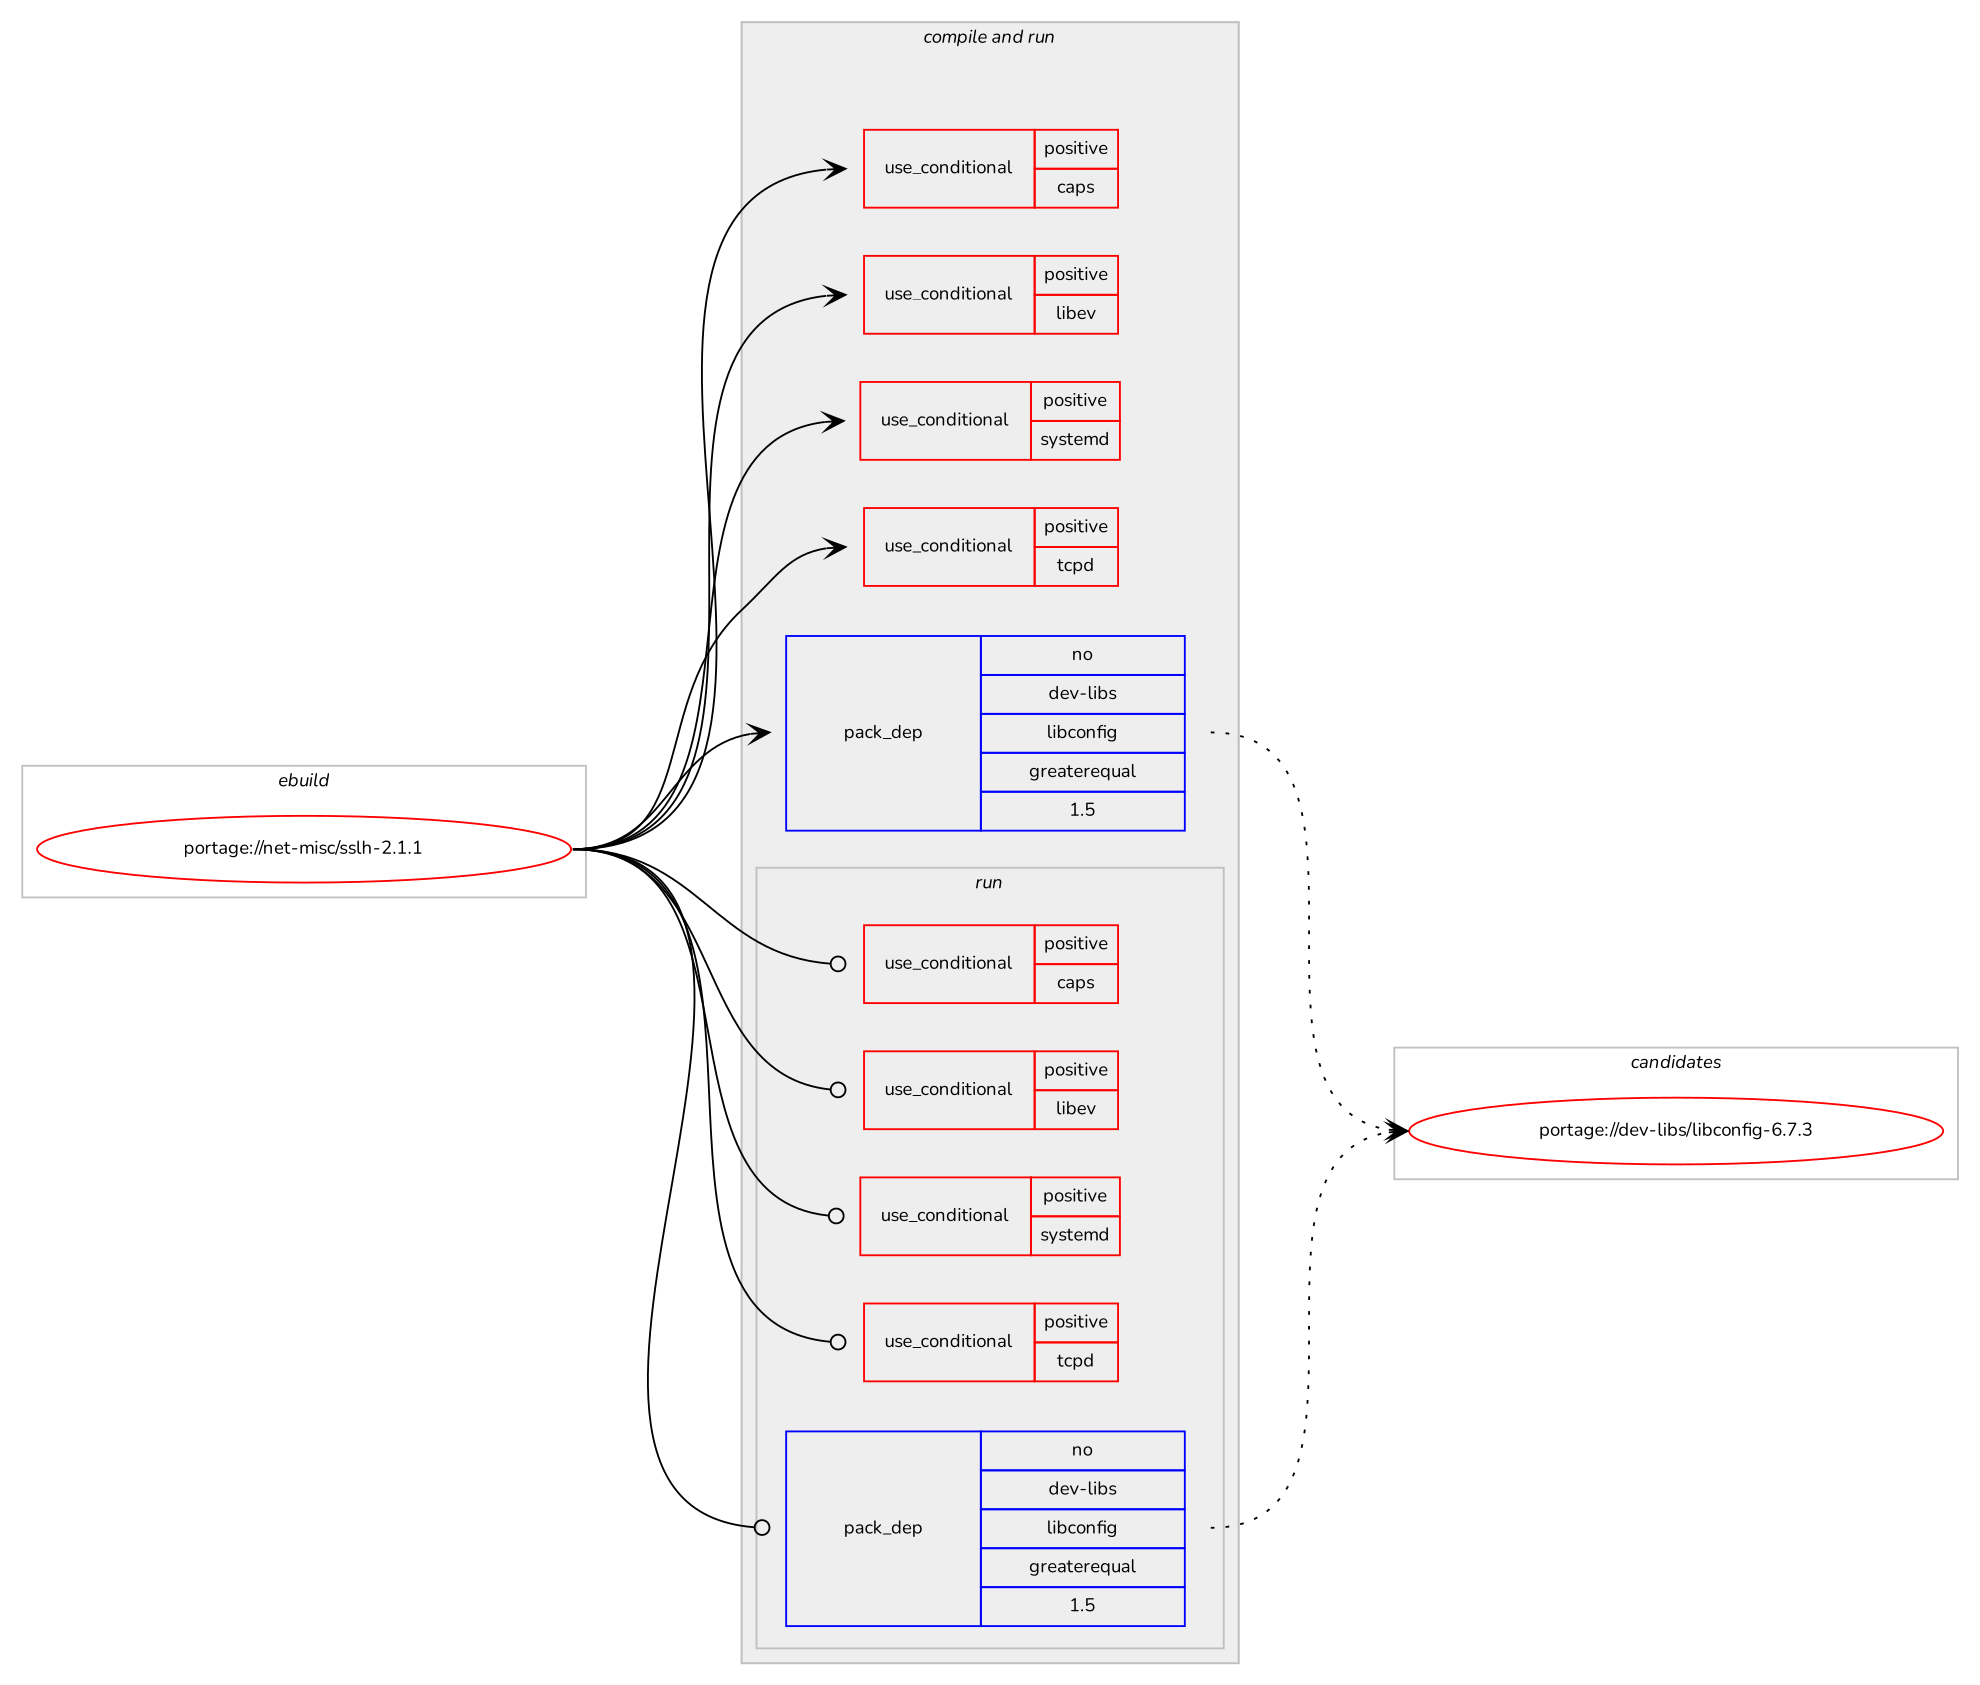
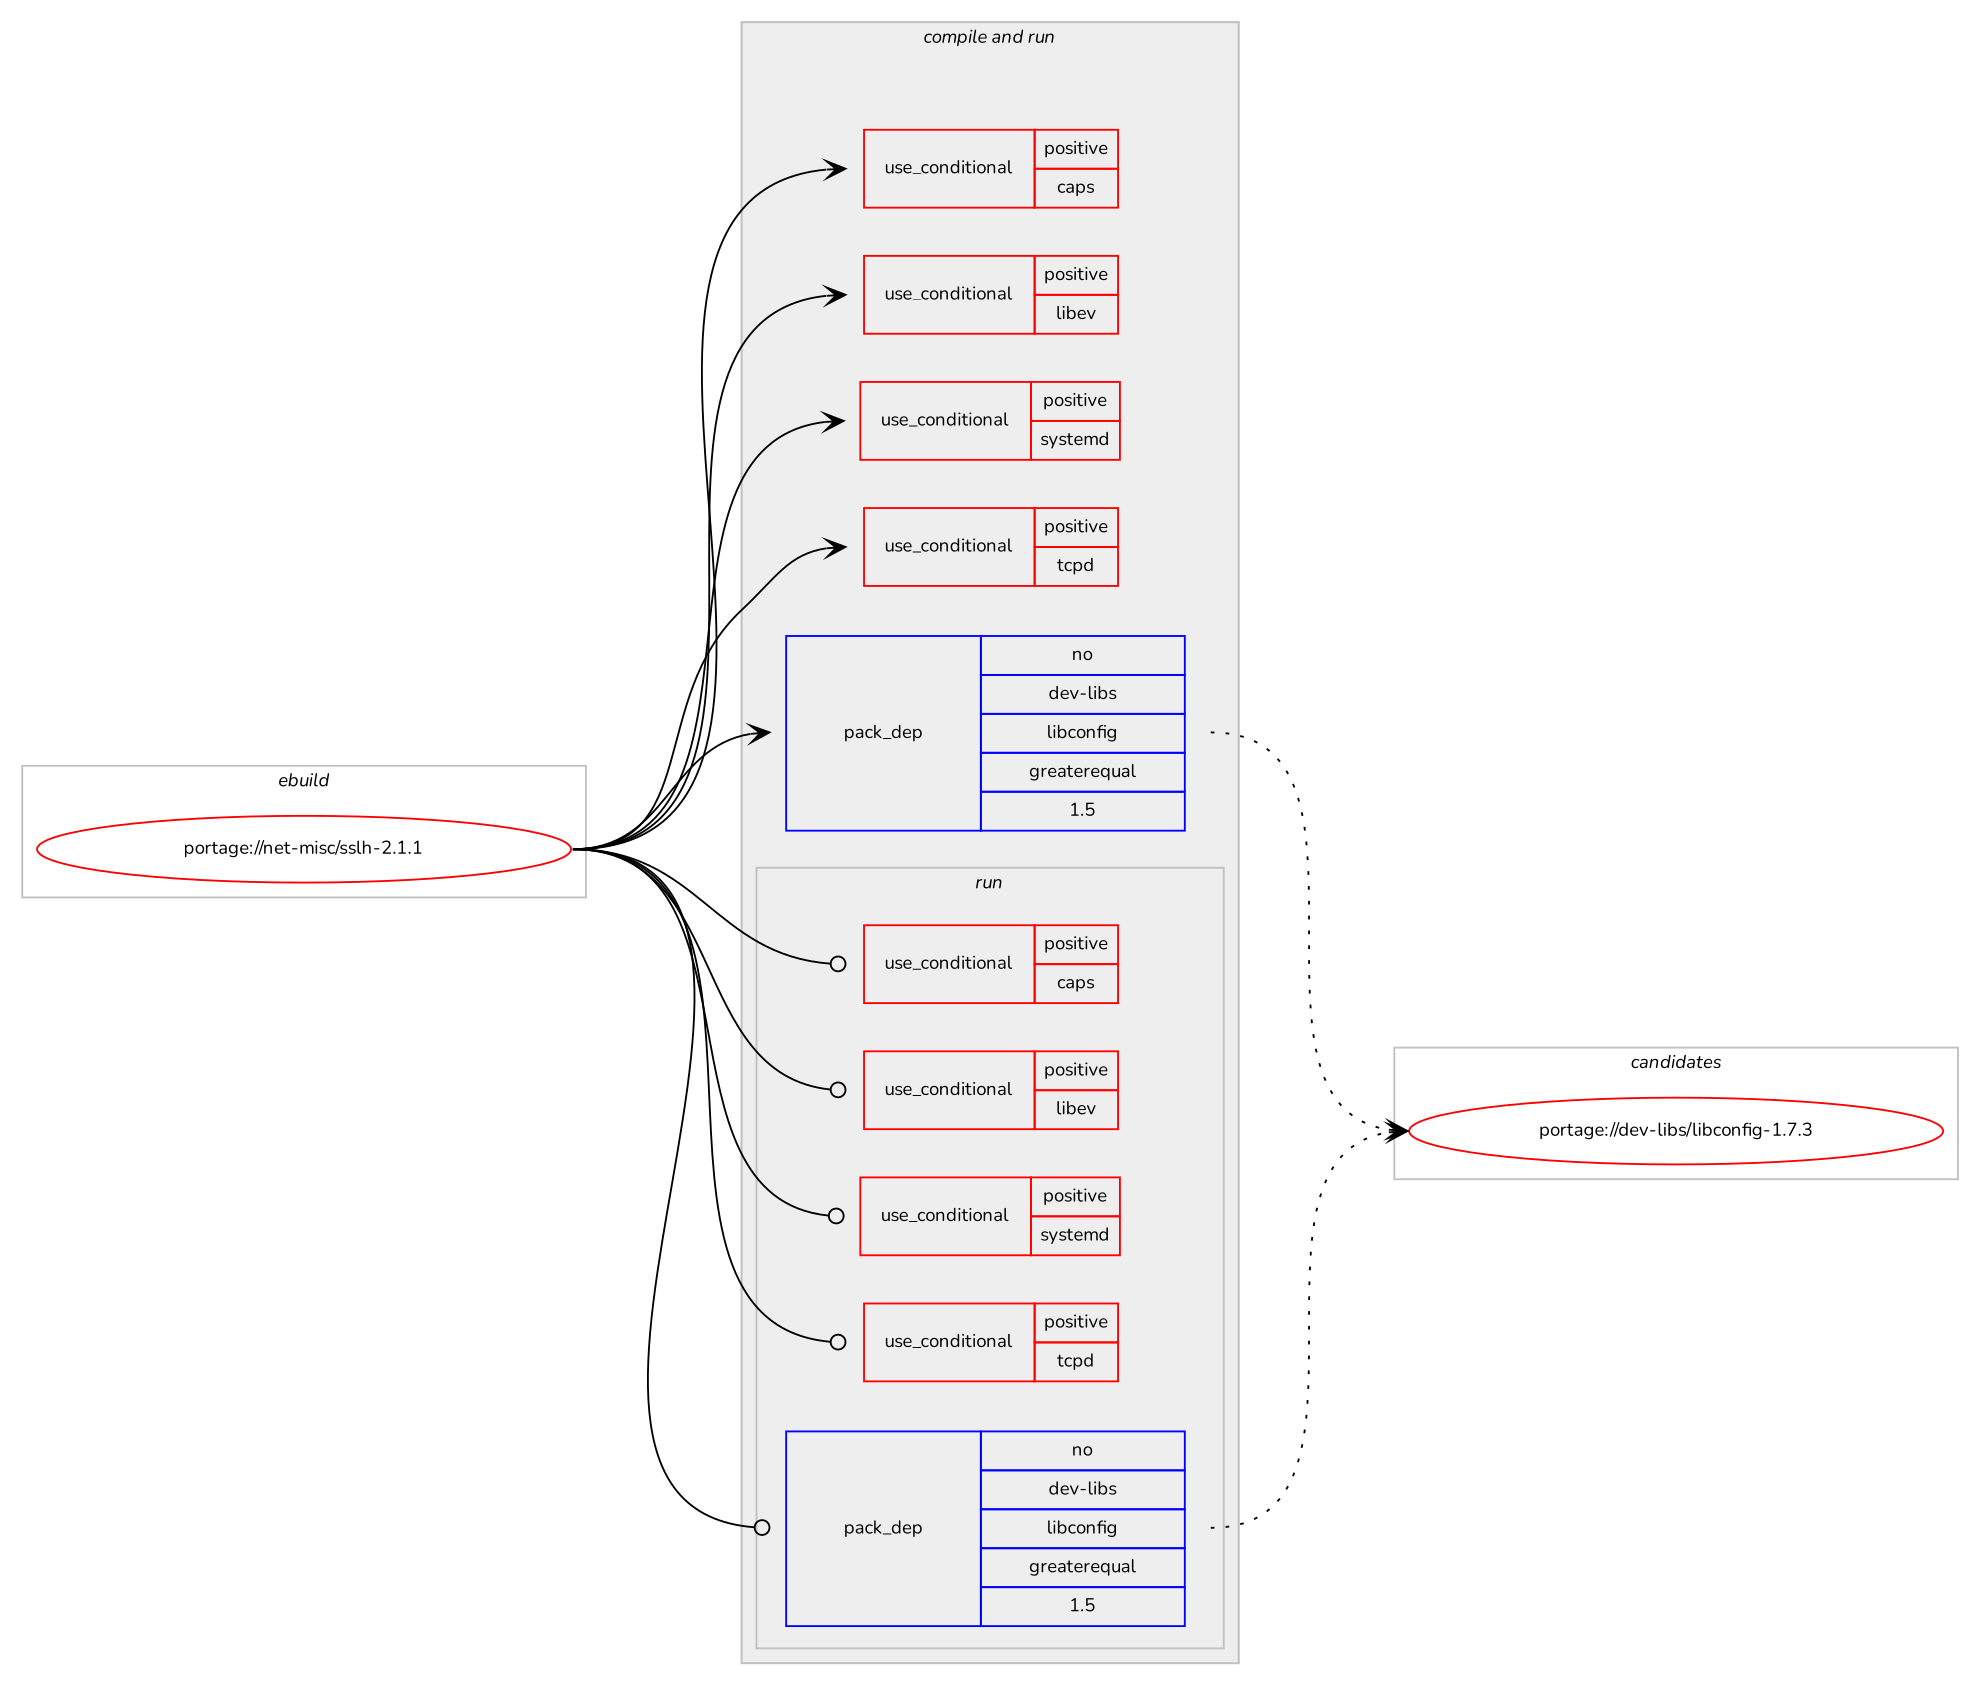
(1676, 1131) -> (1676, 1131)
